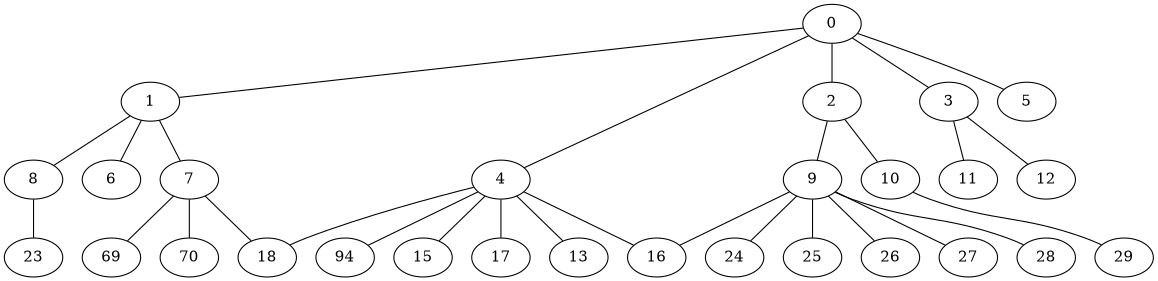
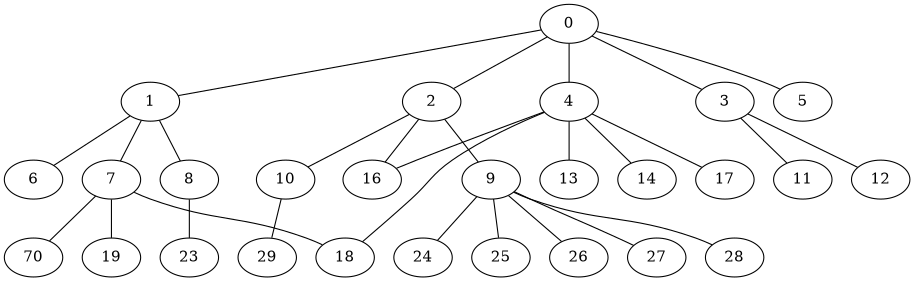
(735, 219) -> (402, 141)
(111, 258) -> (111, 258)
(345, 258) -> (647, 180)
(423, 258) -> none
